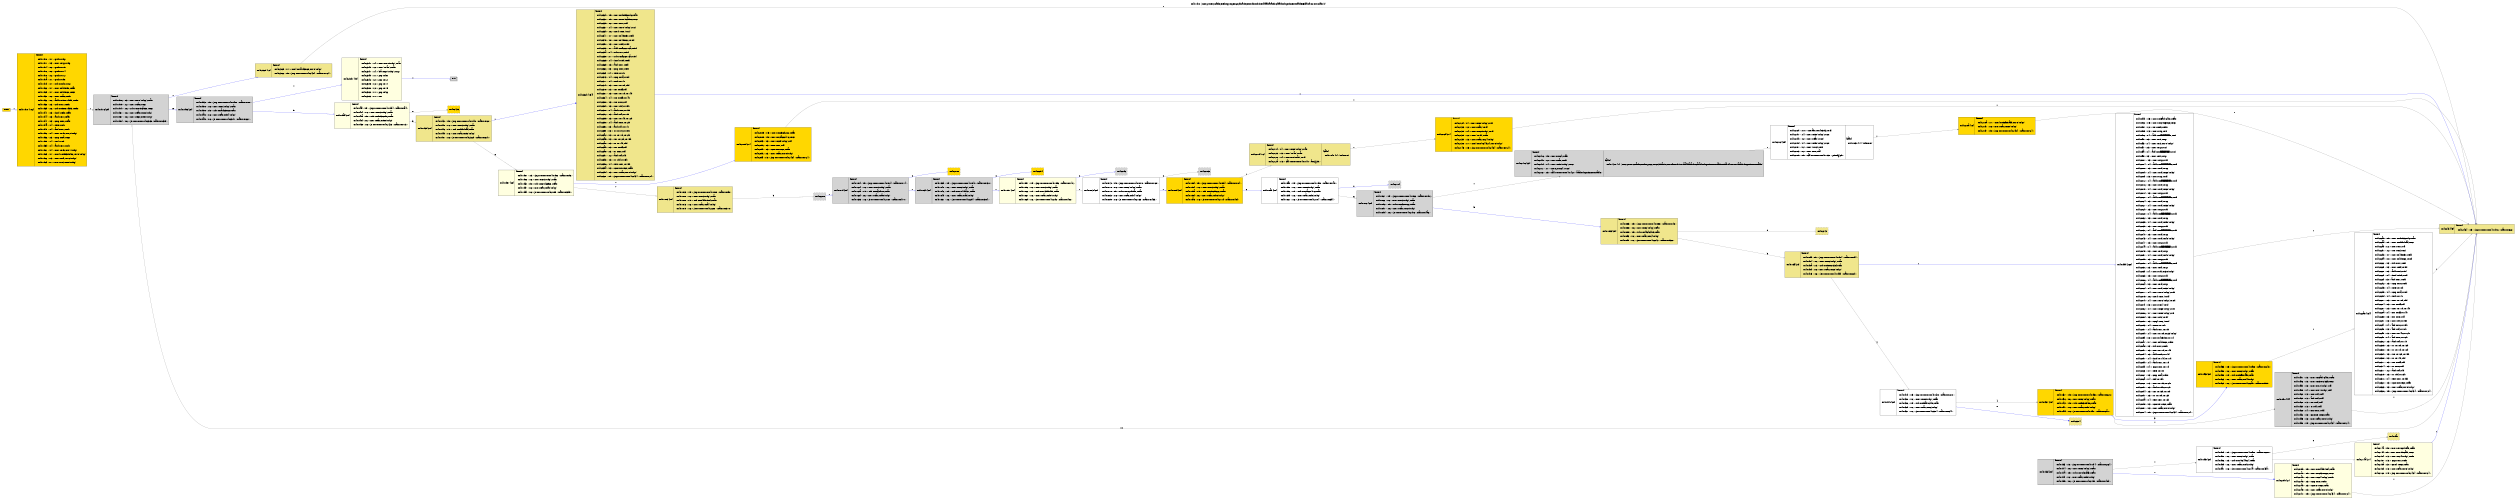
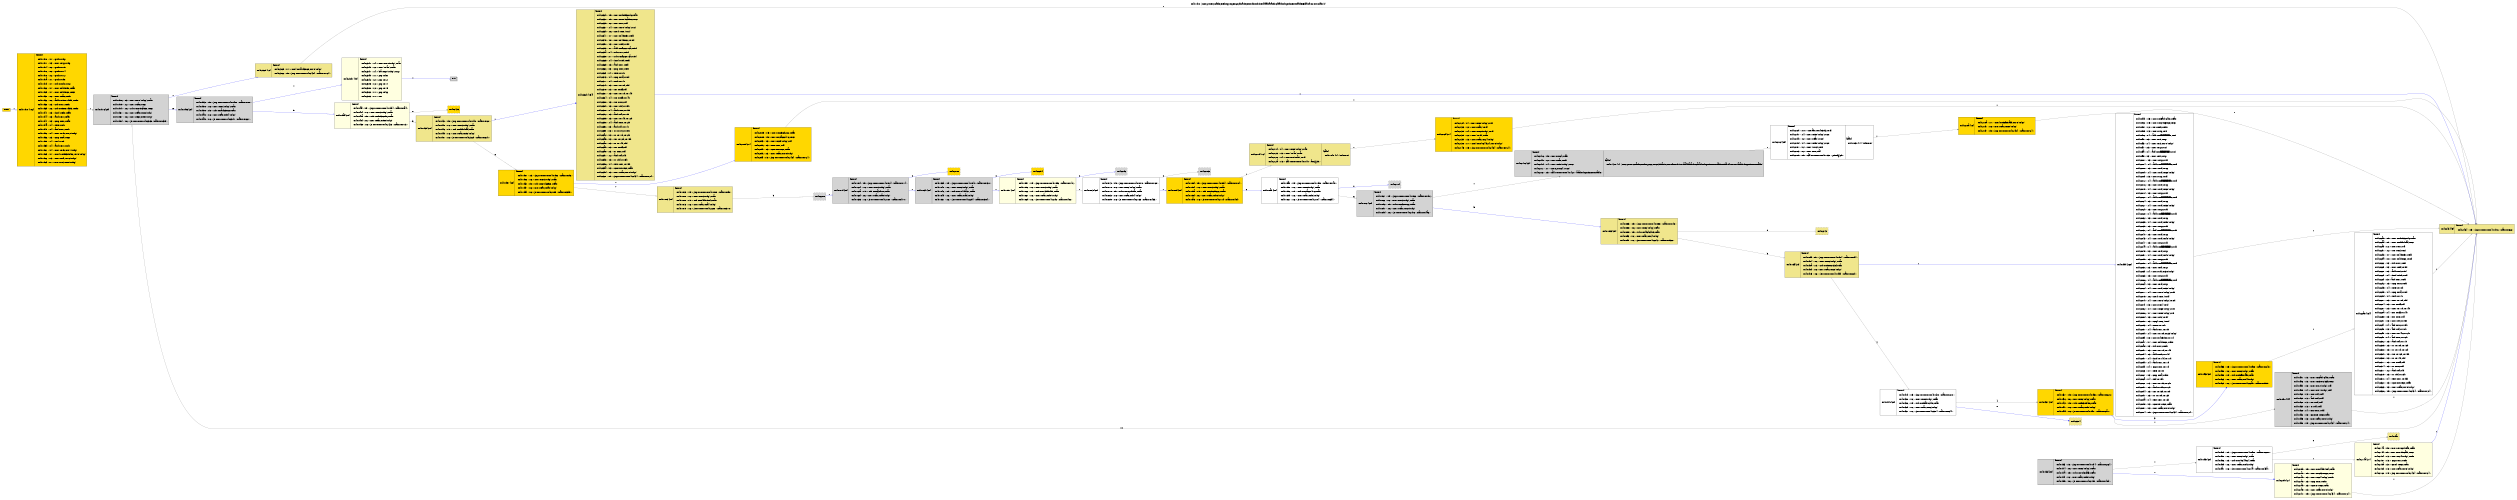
(536, 183) -> (536, 183)
